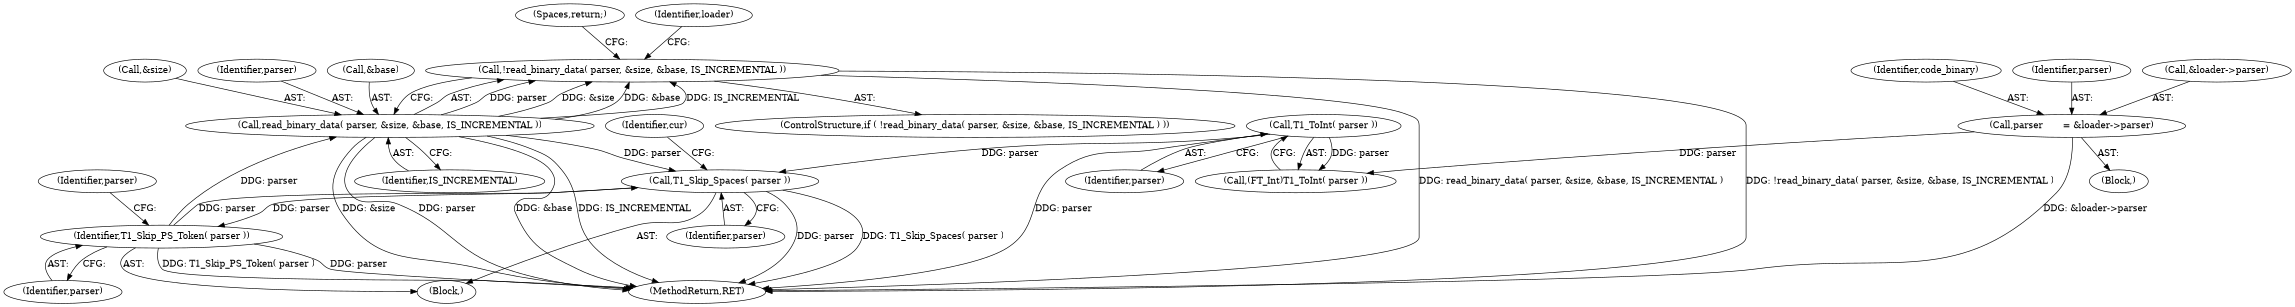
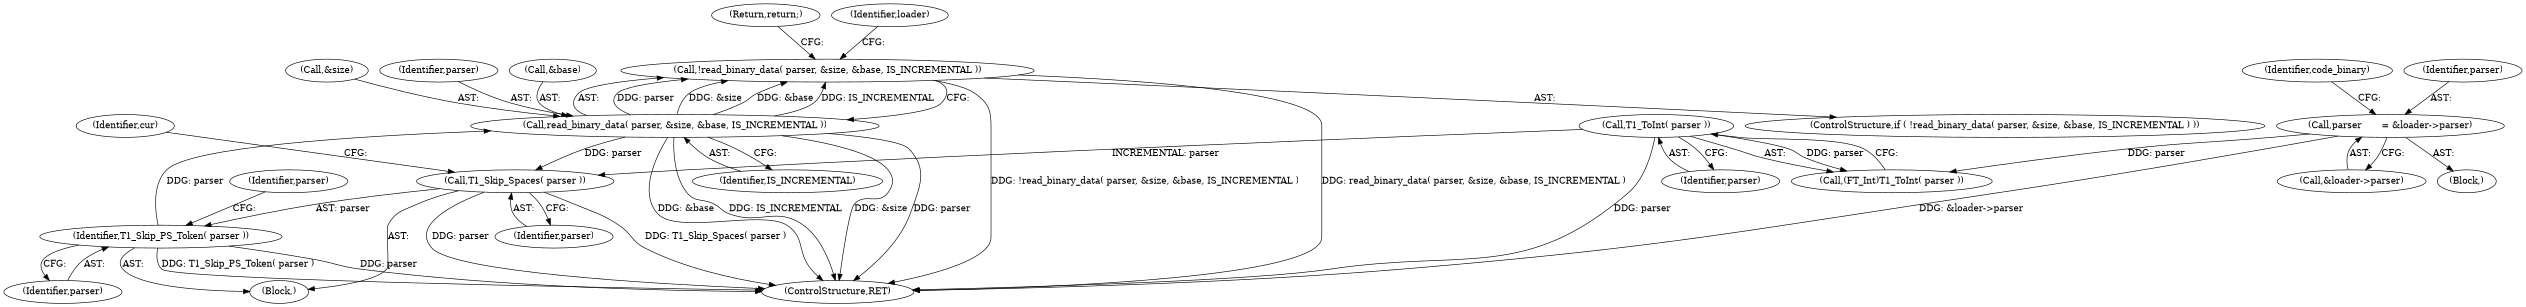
(570, 15) -> (766, 15)
(2020, 98) -> (2371, 98)
none -> (2380, 152)
(1010, 154) -> (1166, 154)
(329, 195) -> none
(301, 209) -> (343, 209)
(697, 292) -> (838, 292)
